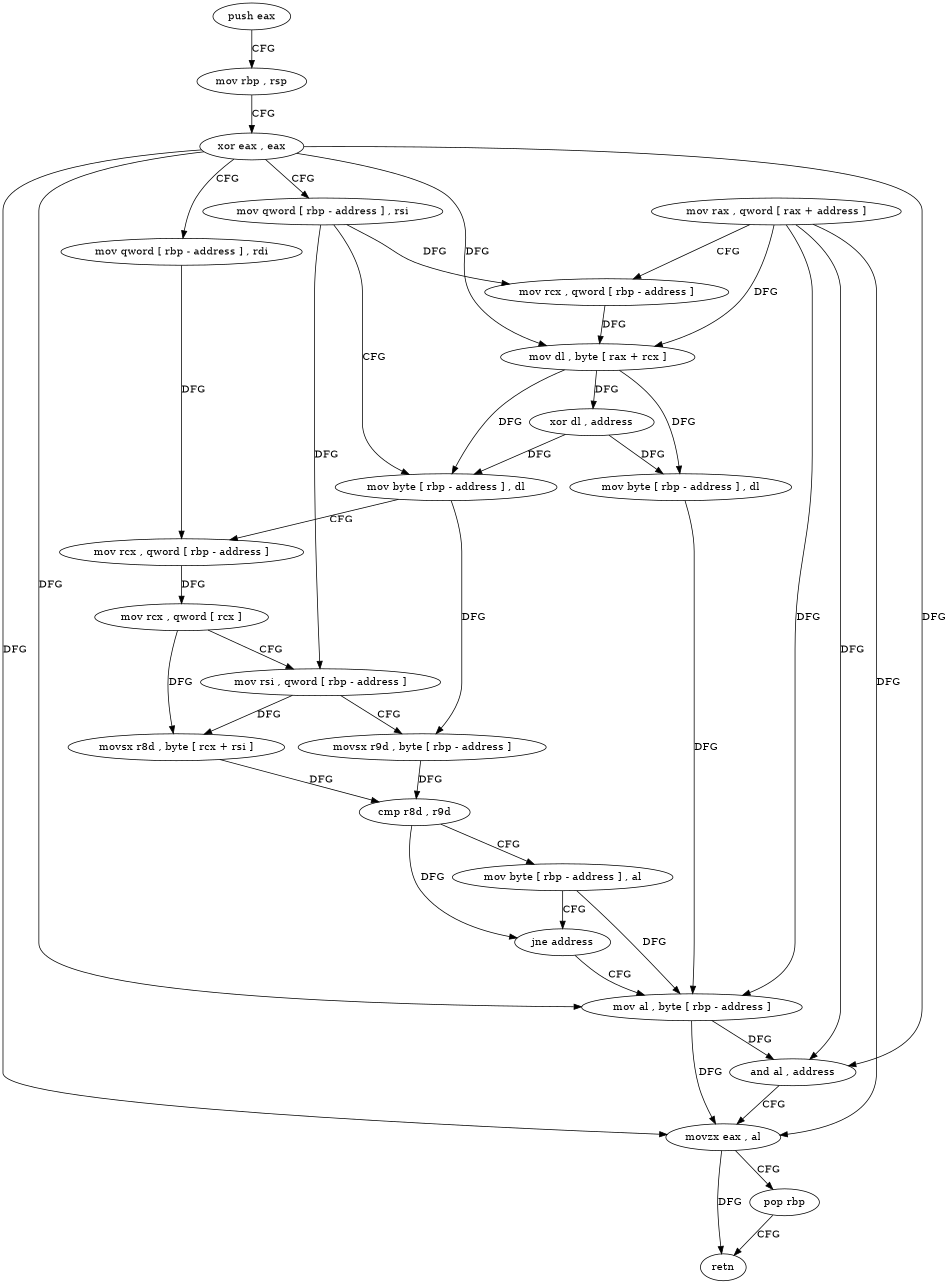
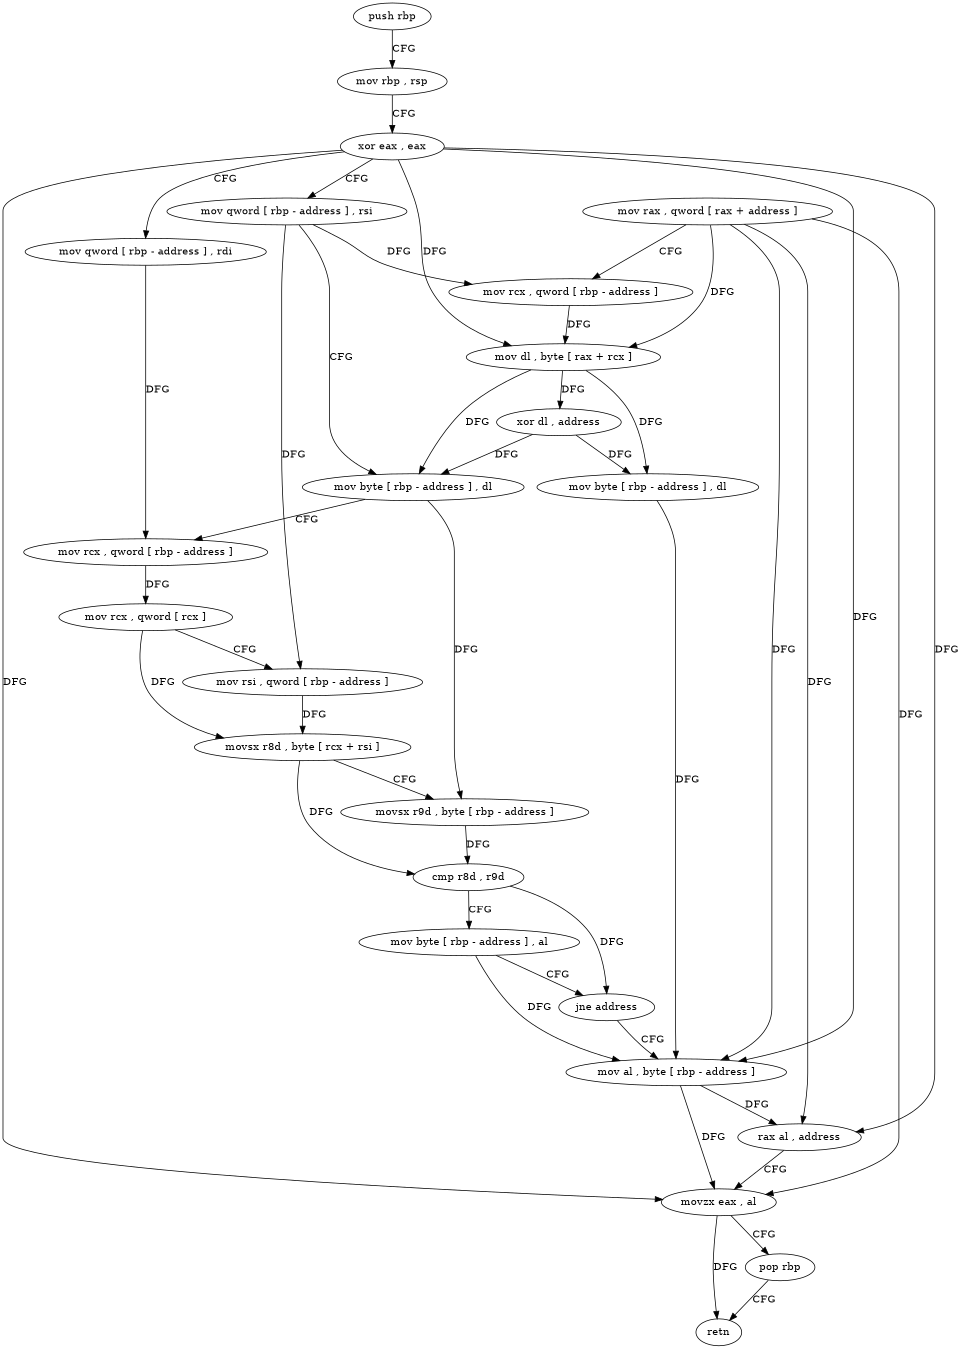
(252, 16) -> (392, 16)
(368, 713) -> (380, 778)
(793, 1072) -> (800, 1137)
